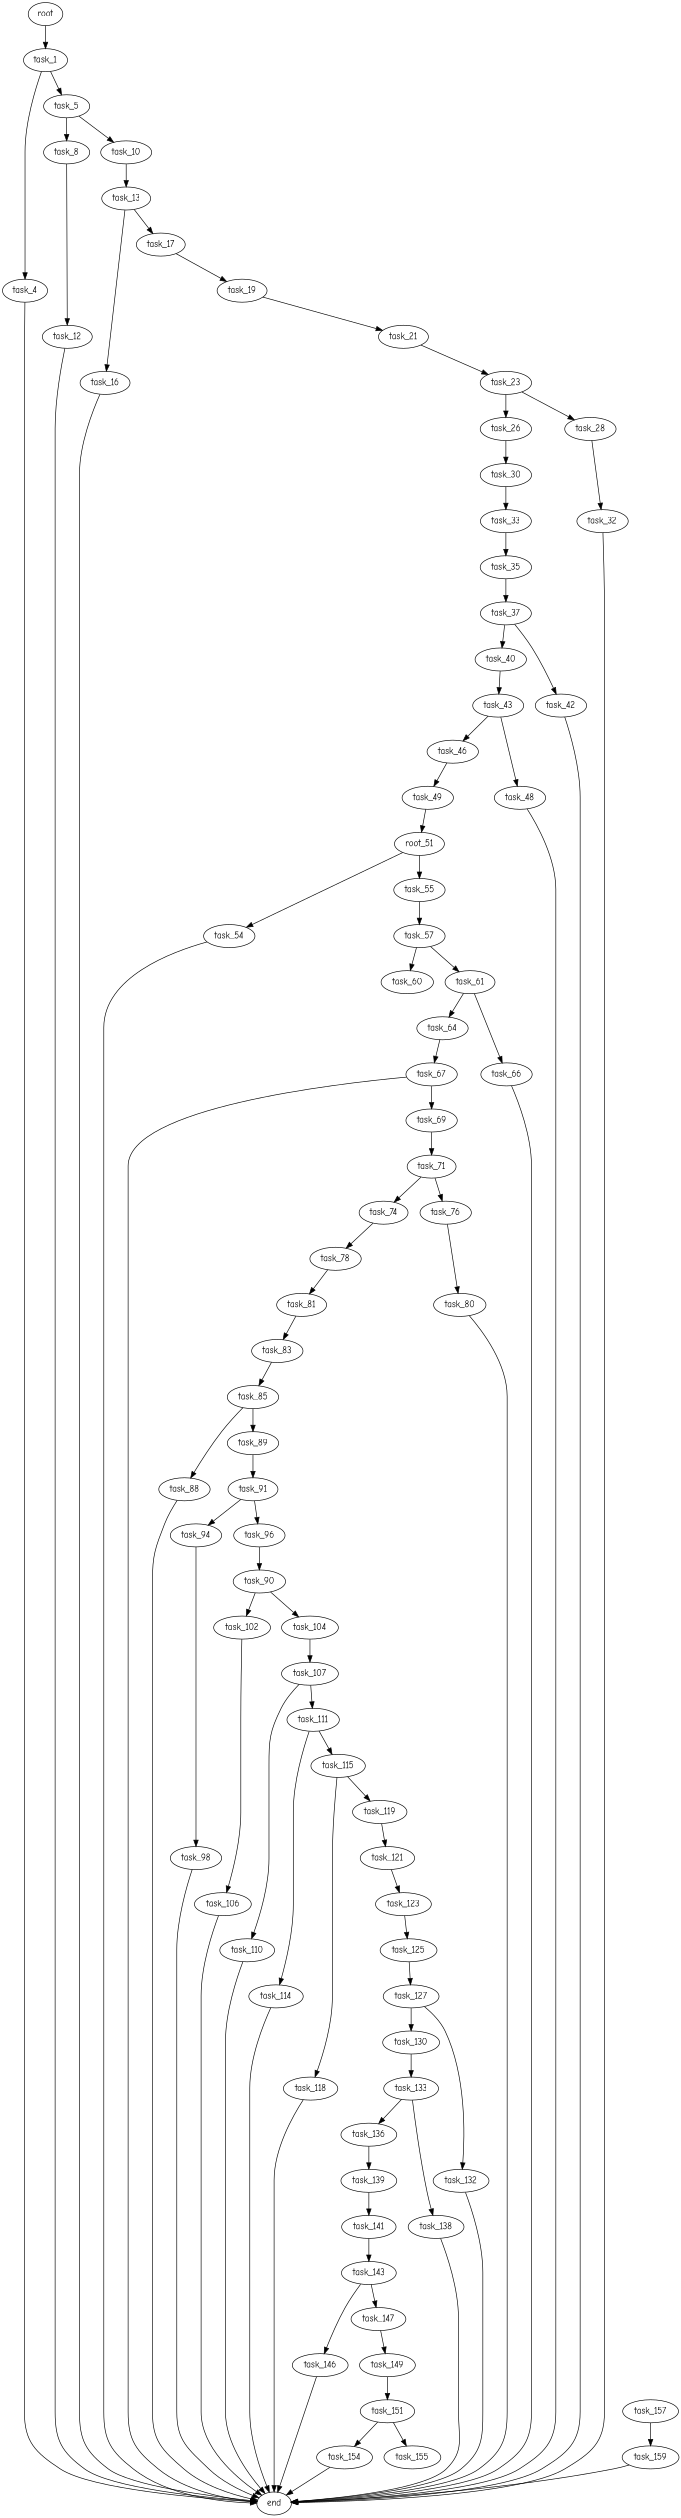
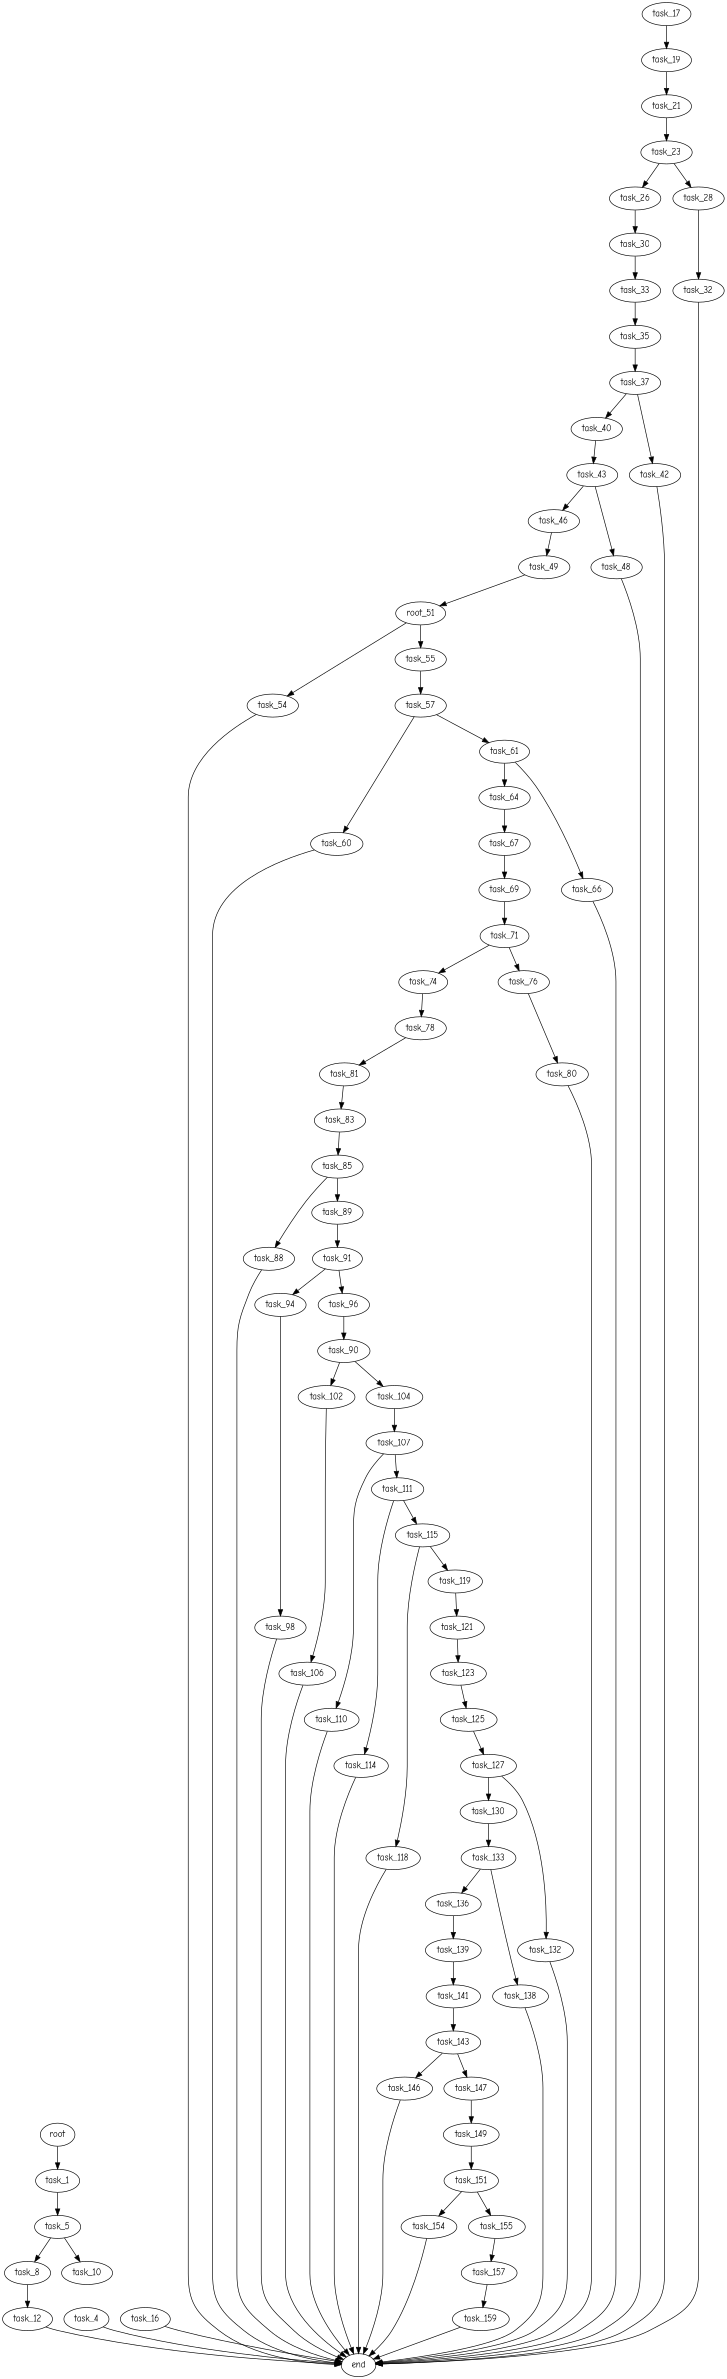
(25, 171) -> none
(126, 198) -> none
(128, 1721) -> (213, 1617)
none -> (494, 2247)
